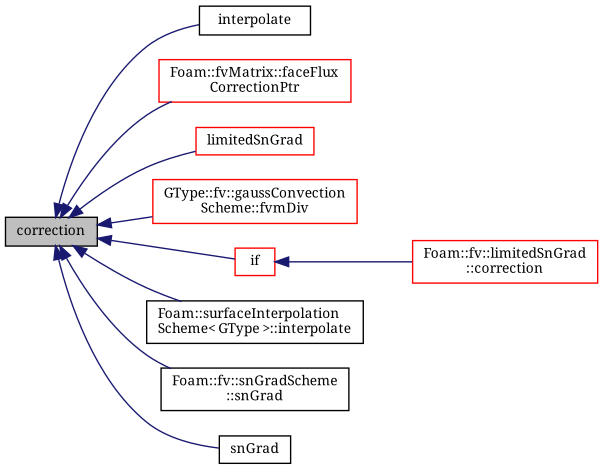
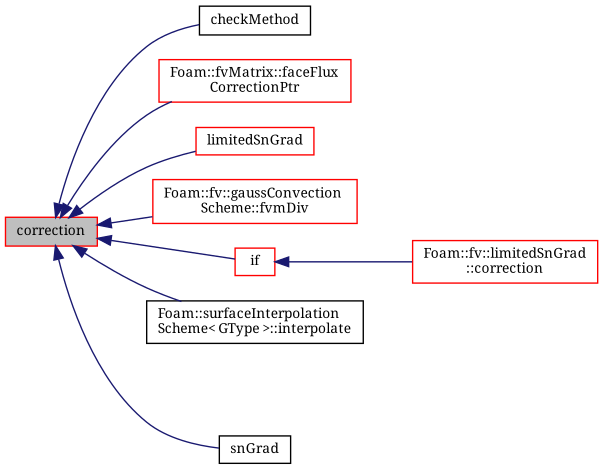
(255, 21) -> (255, 21)
(255, 202) -> (255, 202)
(51, 232) -> (51, 232)
(255, 389) -> none
